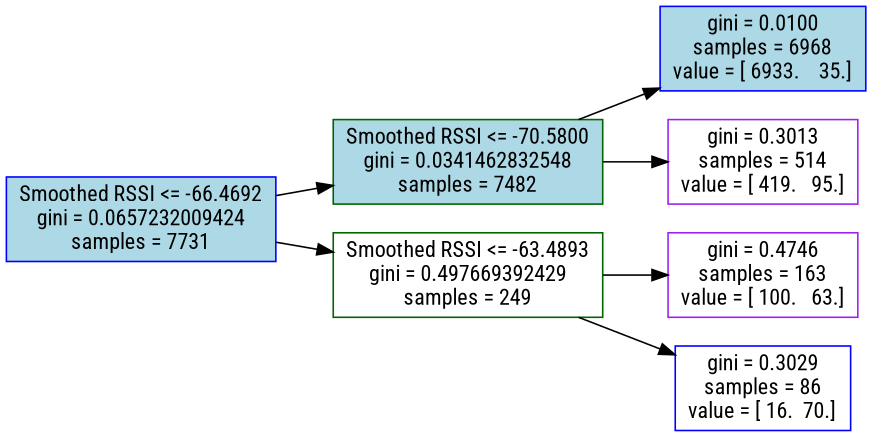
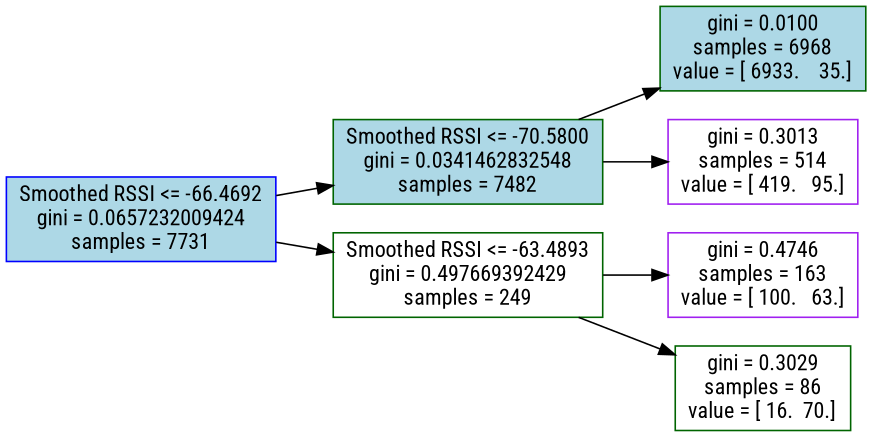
(763, 49) -> (763, 49)
(763, 388) -> (763, 388)
